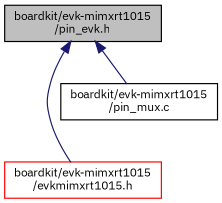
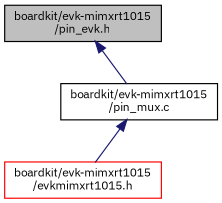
(48, 108) -> (108, 146)
